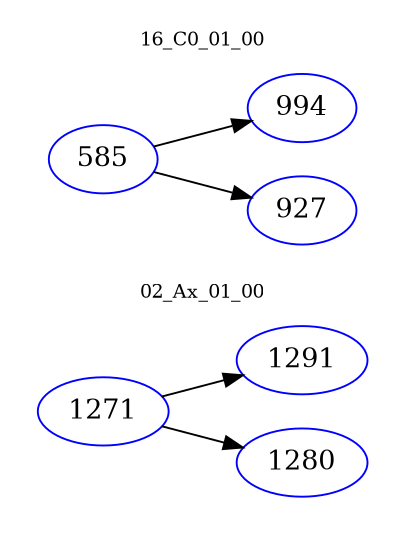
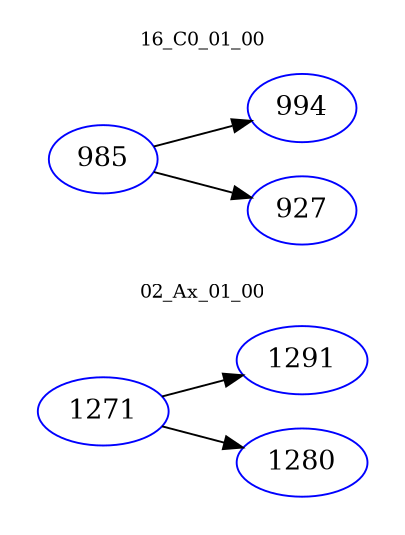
(103, 159) -> (103, 159)
